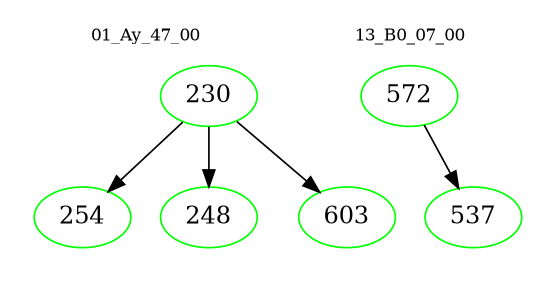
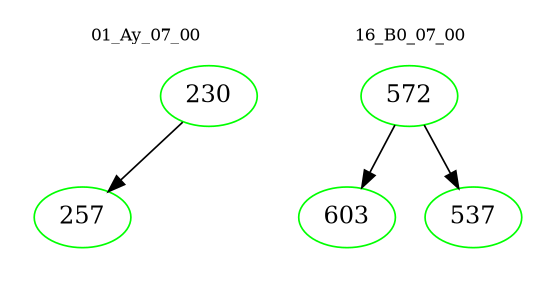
(146, 36) -> (146, 36)
(410, 36) -> (410, 36)
(259, 141) -> (382, 149)
(83, 217) -> (83, 217)
(209, 217) -> none
